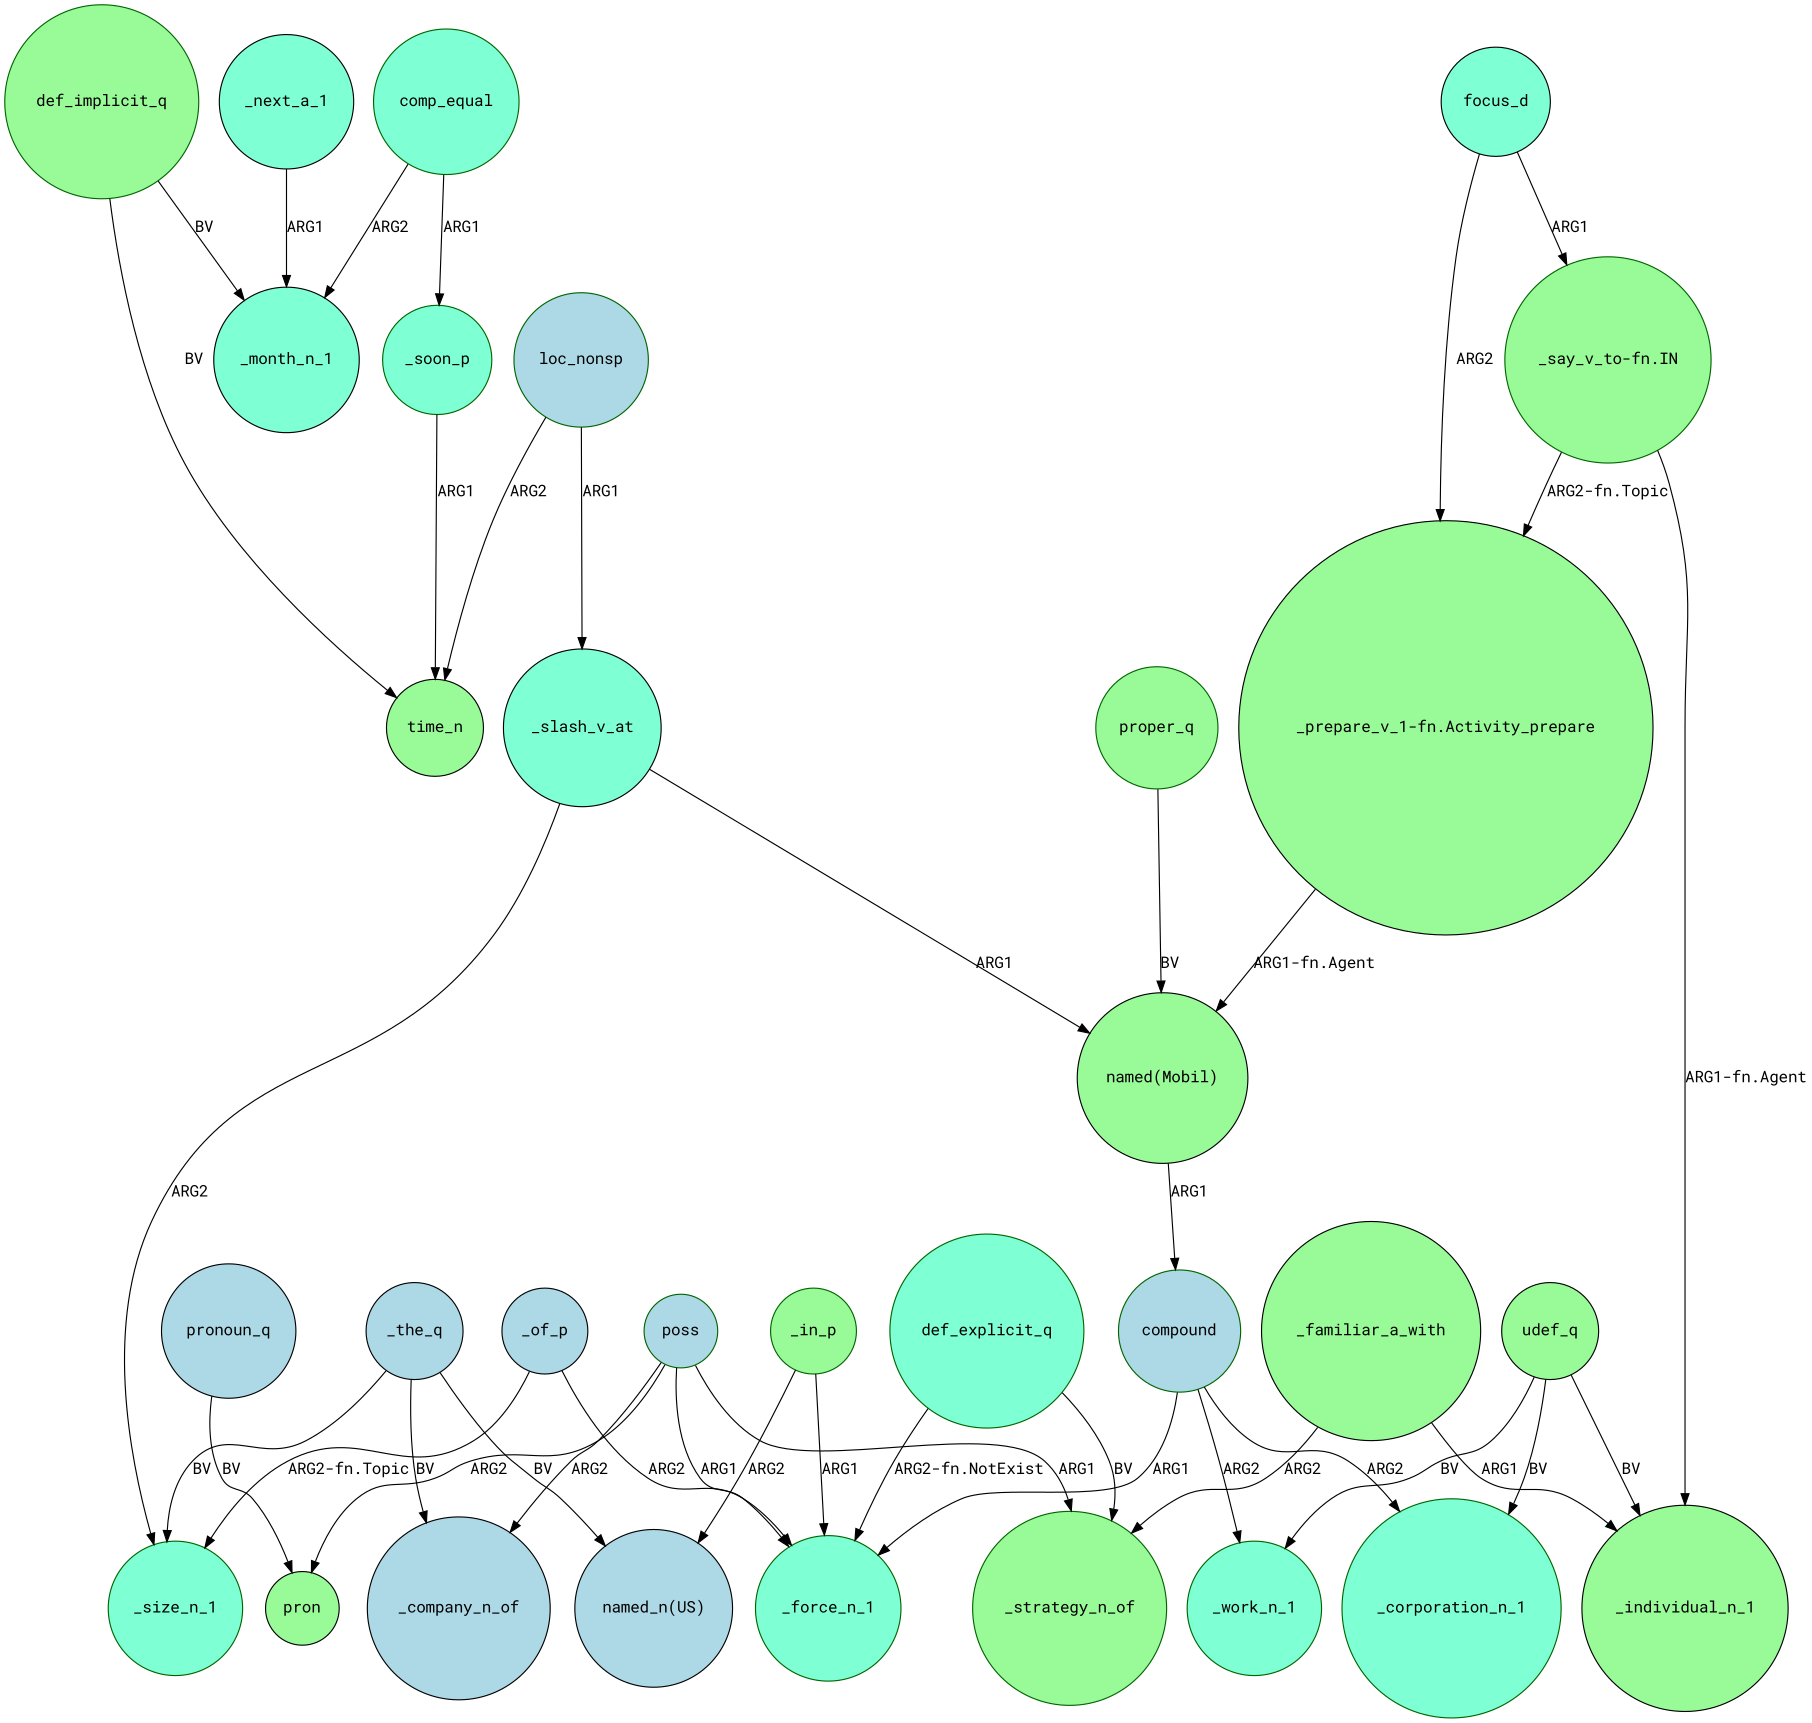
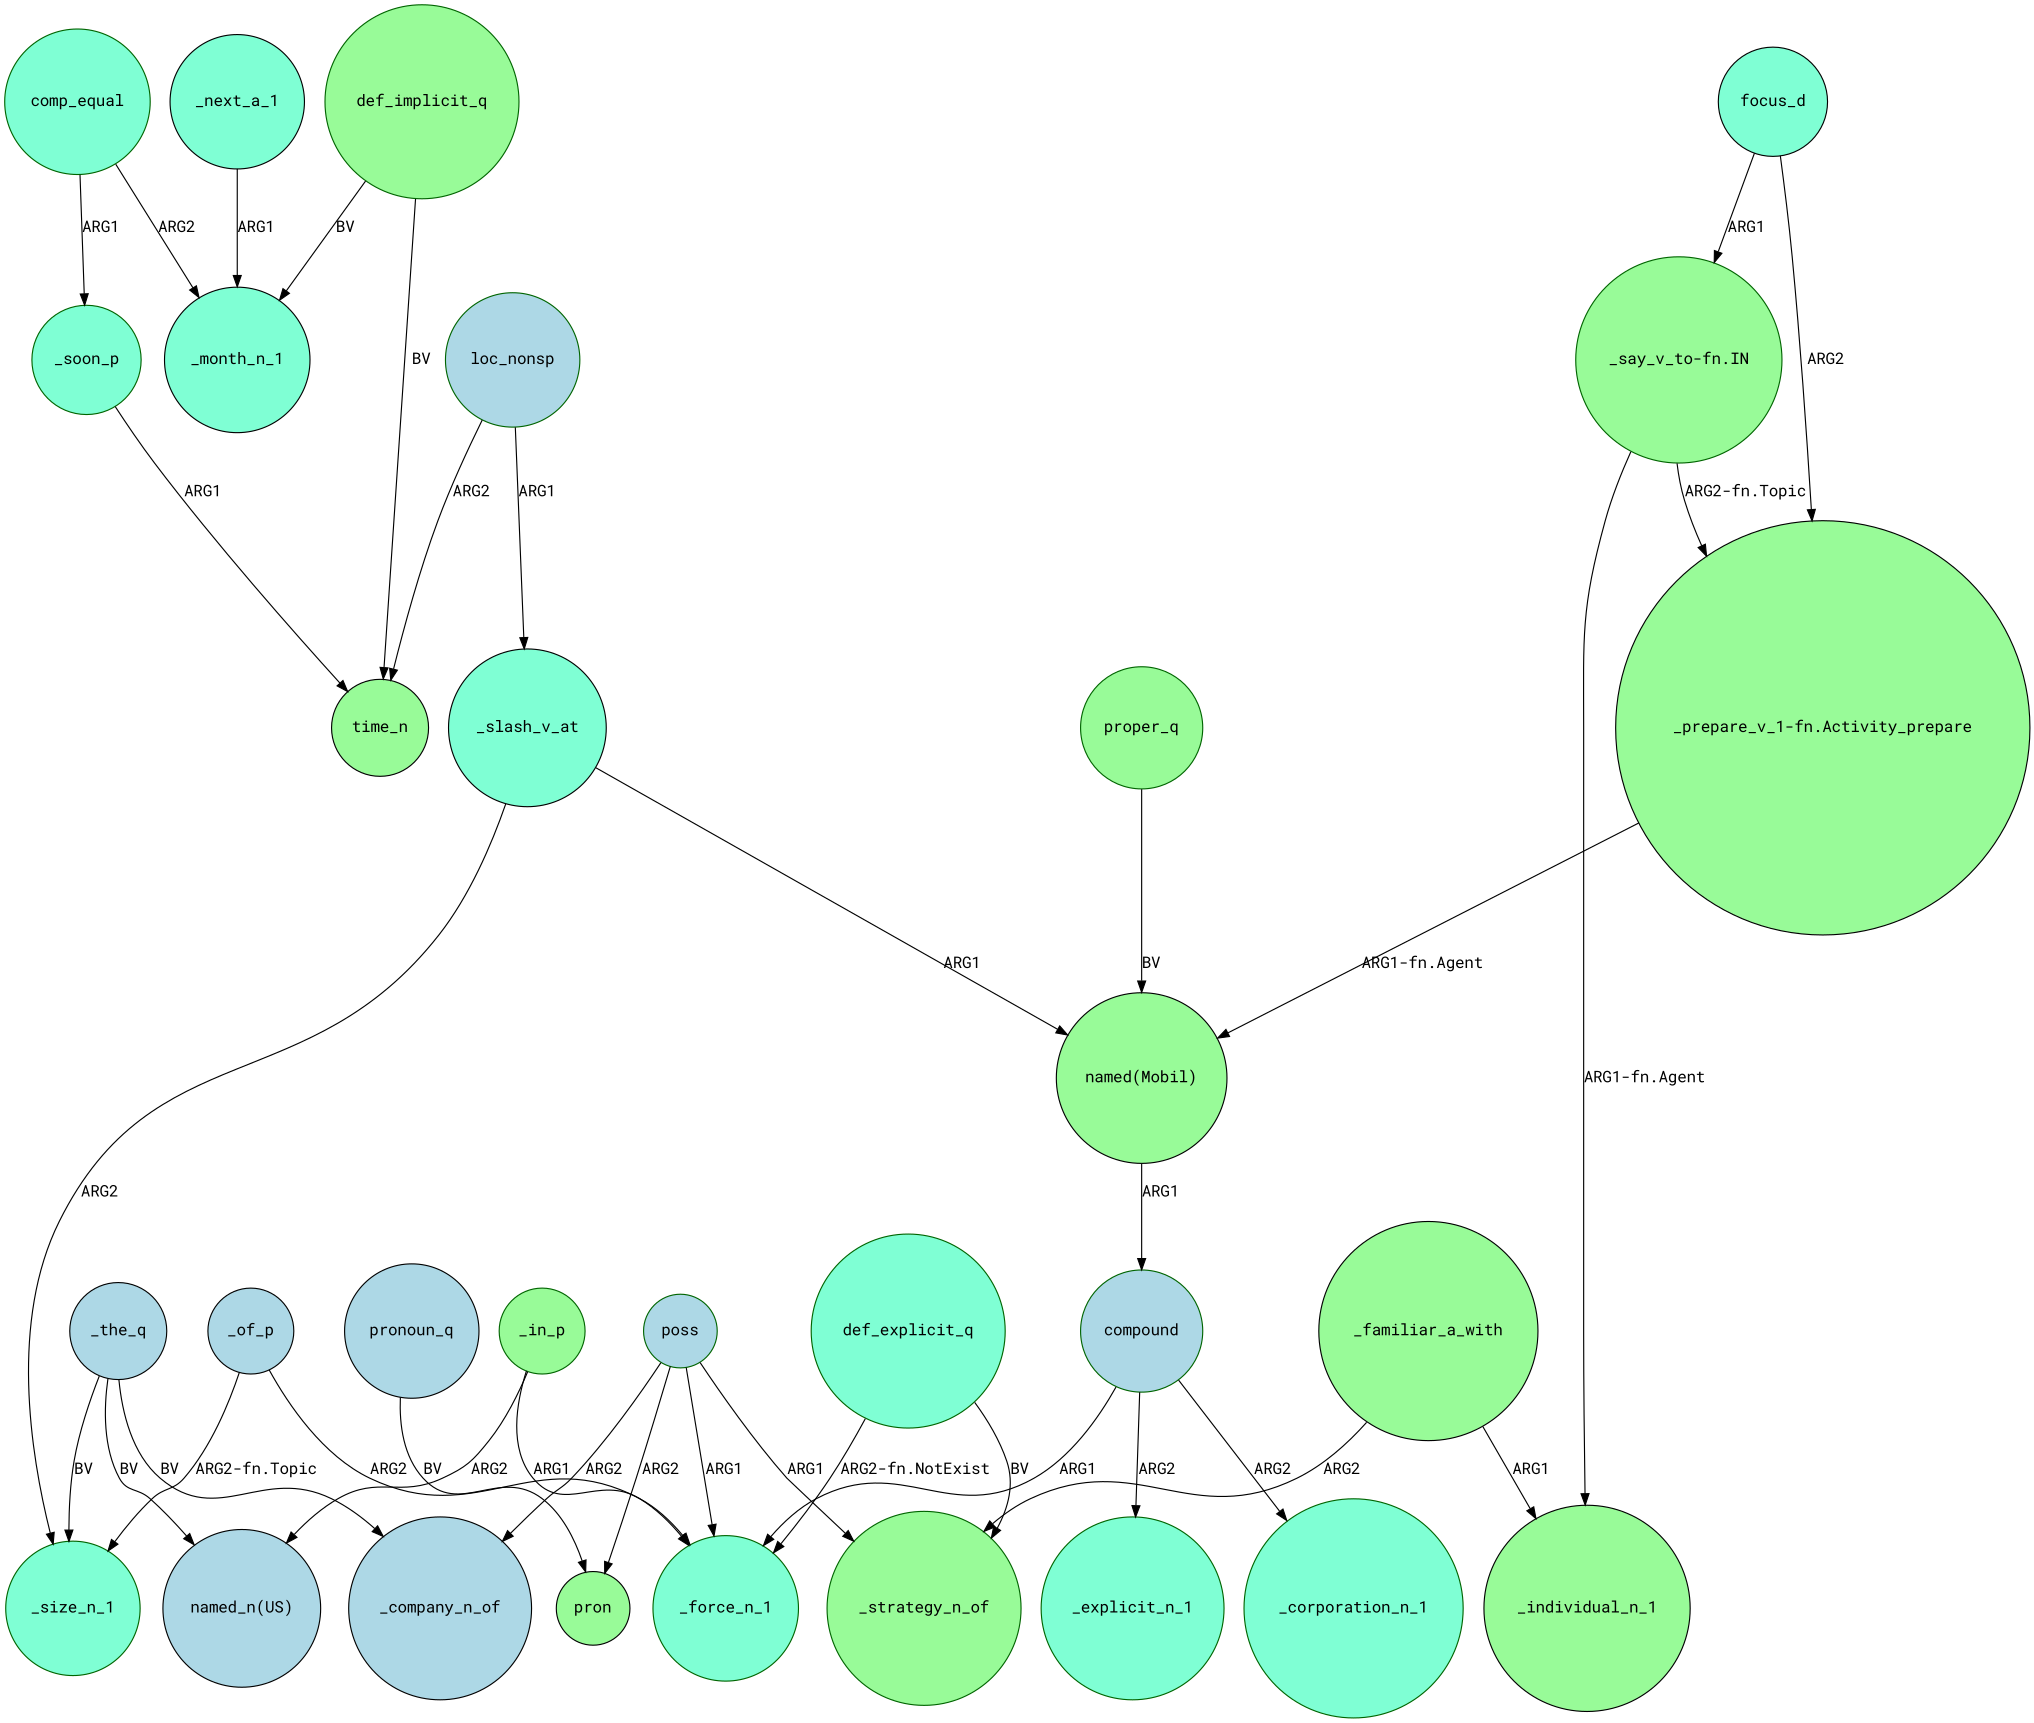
(1550, 1331) -> none
(1254, 1608) -> (1133, 1608)
